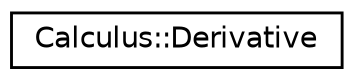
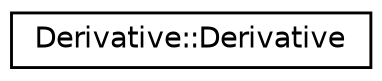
(177, 40) -> (191, 40)
